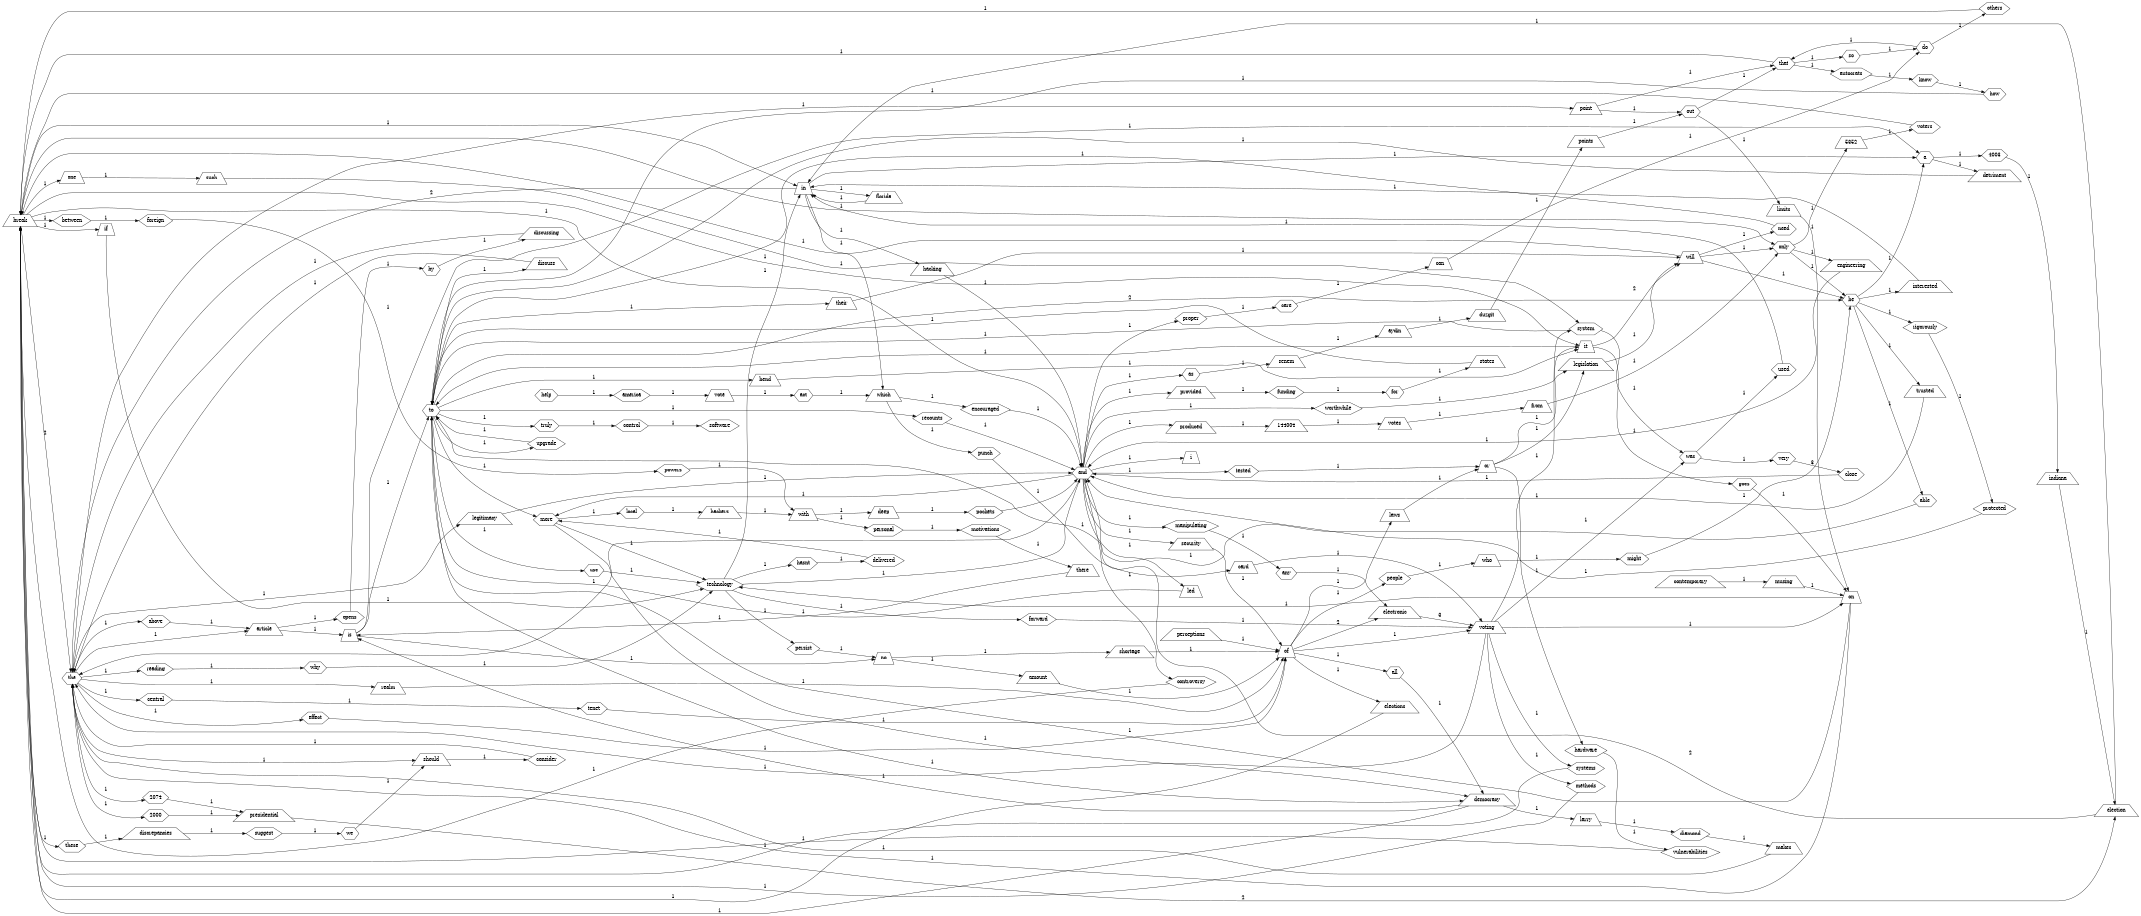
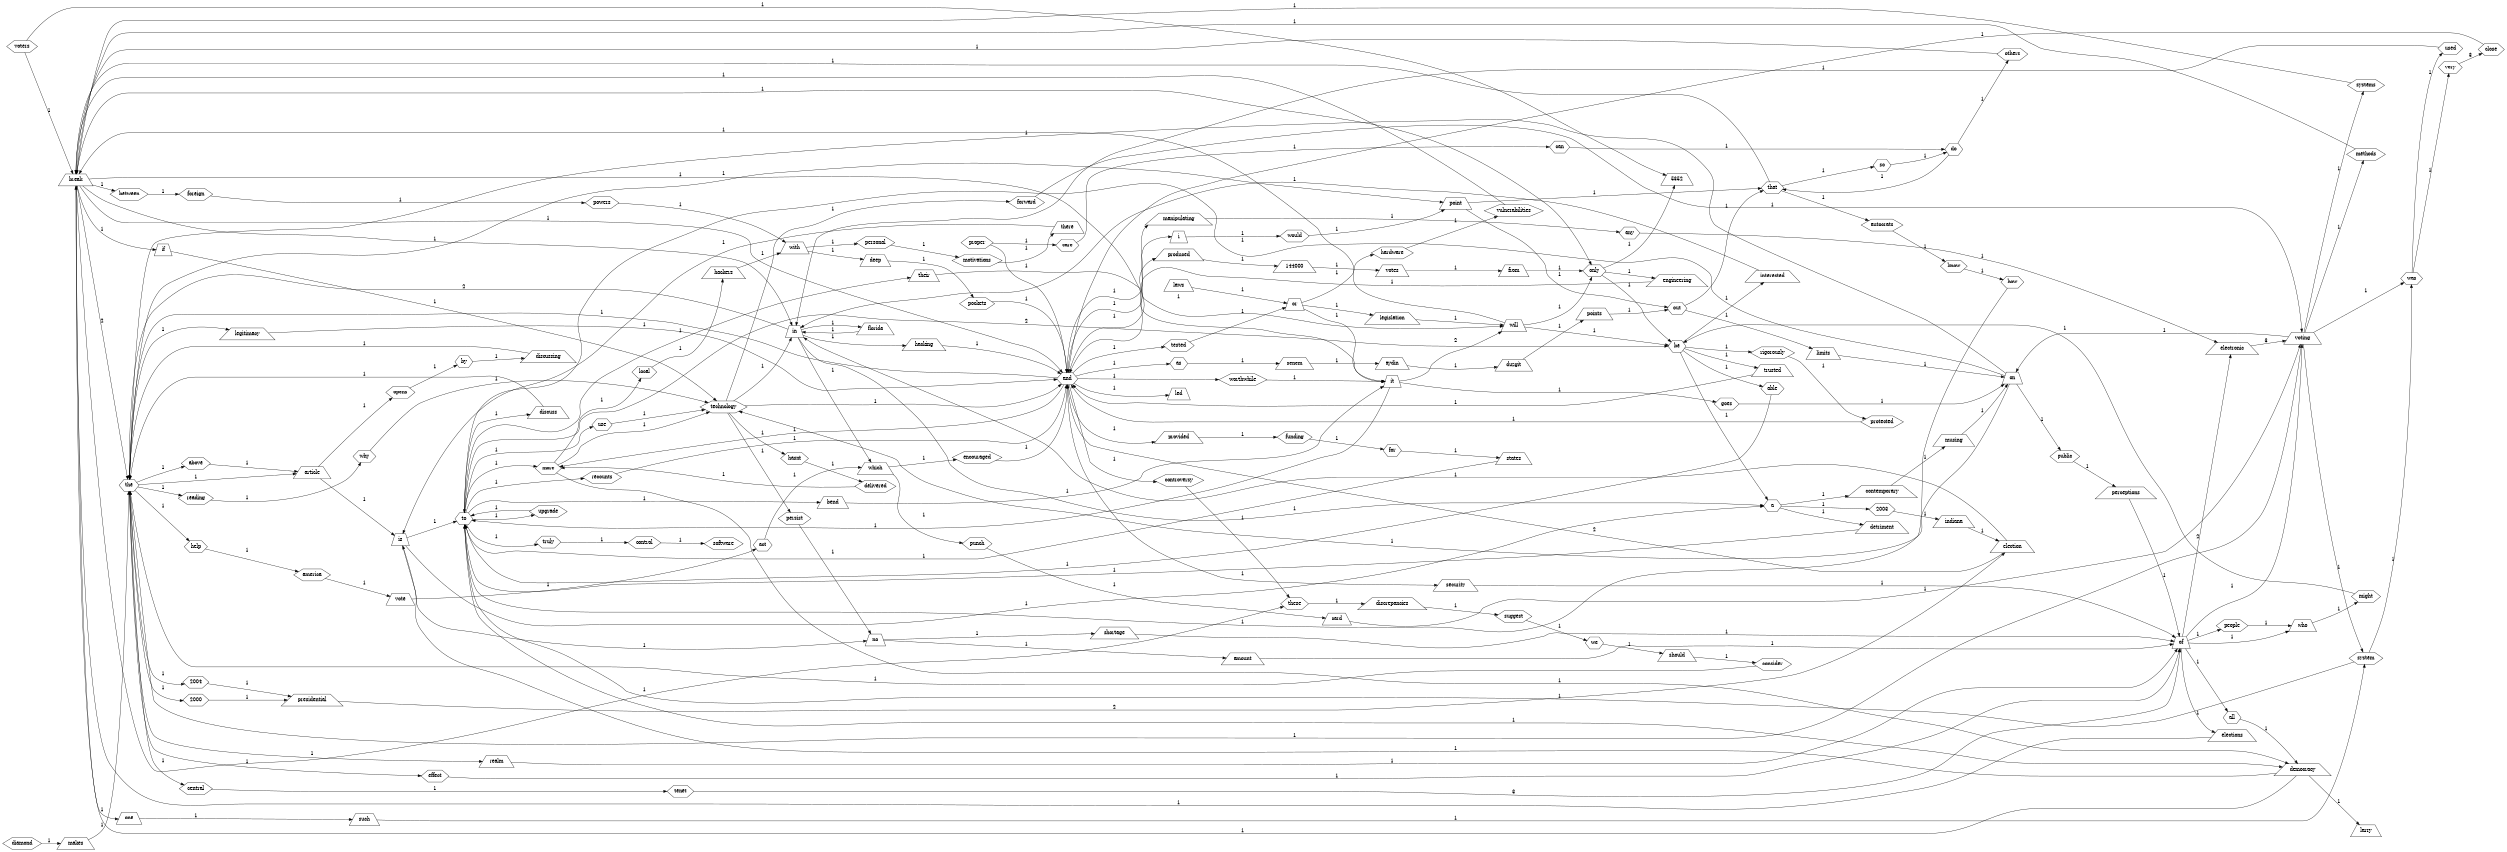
(1886, 135) -> (853, 8)
(1995, 155) -> (1882, 510)
(1784, 229) -> none
none -> (1295, 236)
(1440, 264) -> (1560, 147)
(1099, 373) -> (1044, 295)
(1465, 400) -> (1324, 381)
(1286, 426) -> (1295, 267)
none -> (2065, 456)
none -> (1813, 501)
(1191, 526) -> (1179, 219)
(1340, 588) -> (2238, 642)
(765, 612) -> none
(884, 720) -> (1514, 792)
(218, 762) -> (161, 515)
(156, 798) -> (196, 682)
(1635, 827) -> none
(330, 846) -> (1238, 539)
